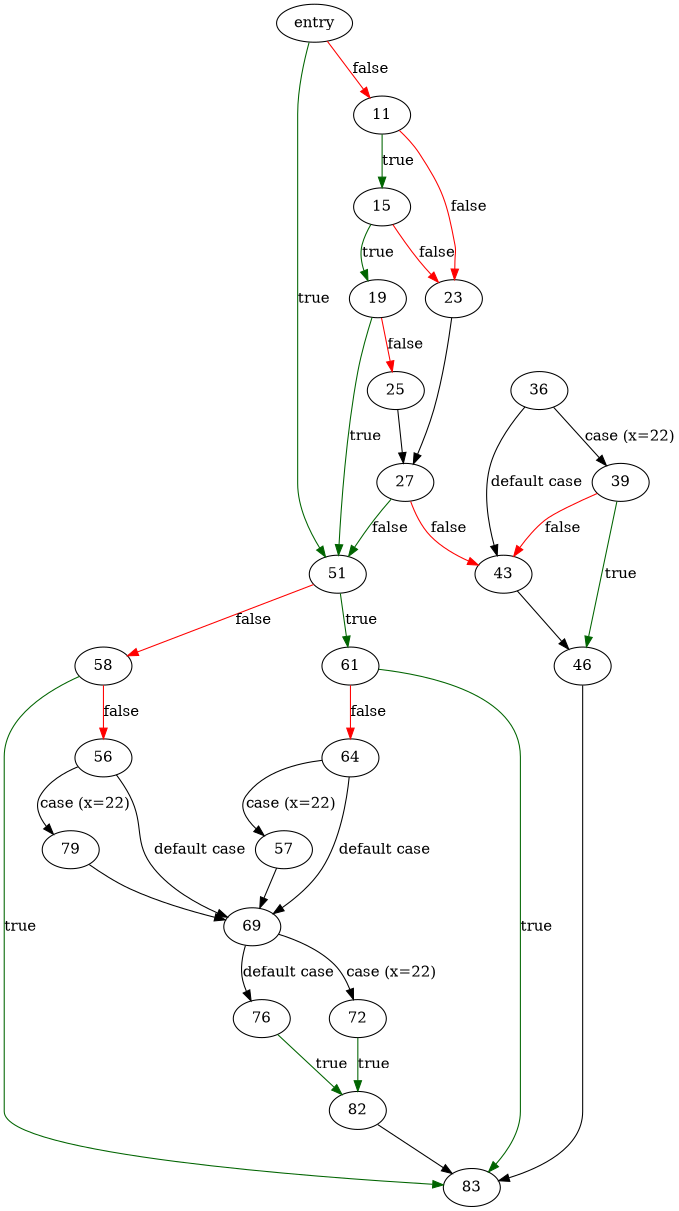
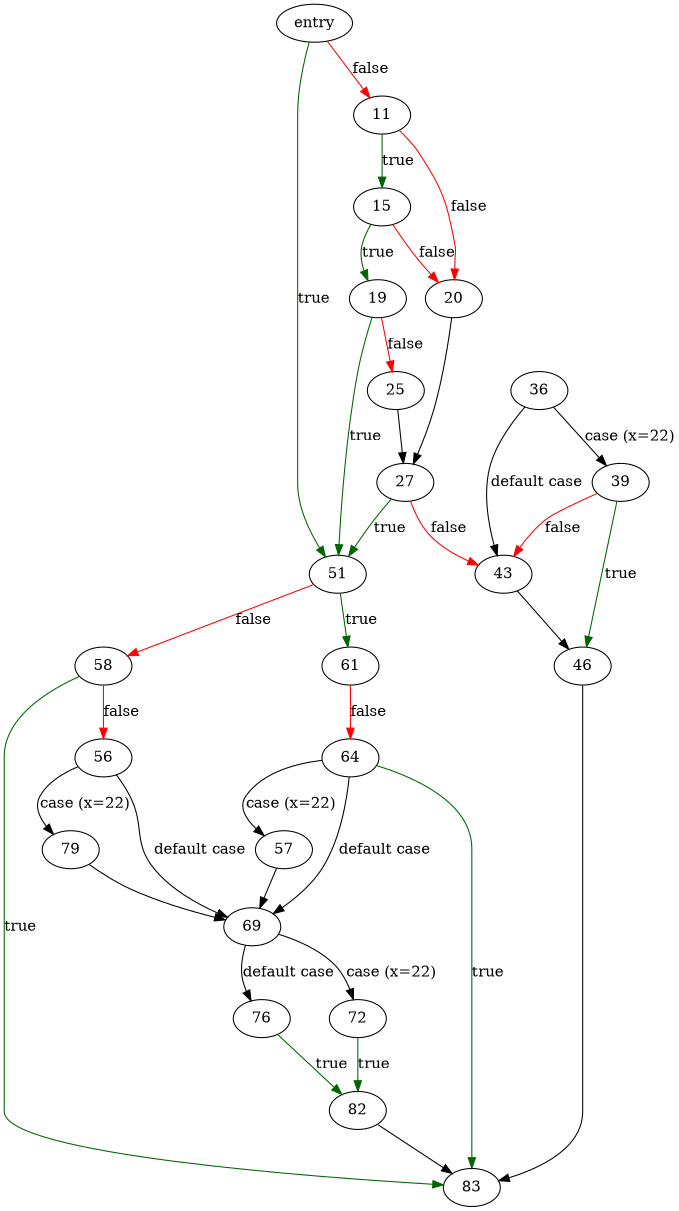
(454, 299) -> (454, 299)
(390, 528) -> (390, 528)
(520, 873) -> (472, 936)
